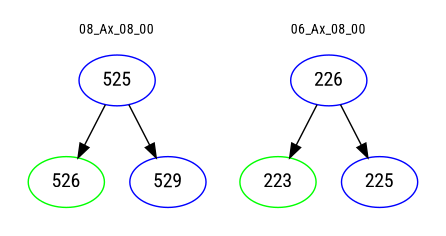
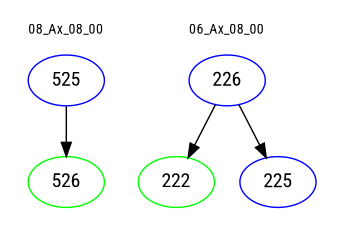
(168, 182) -> none
(278, 182) -> (176, 182)
